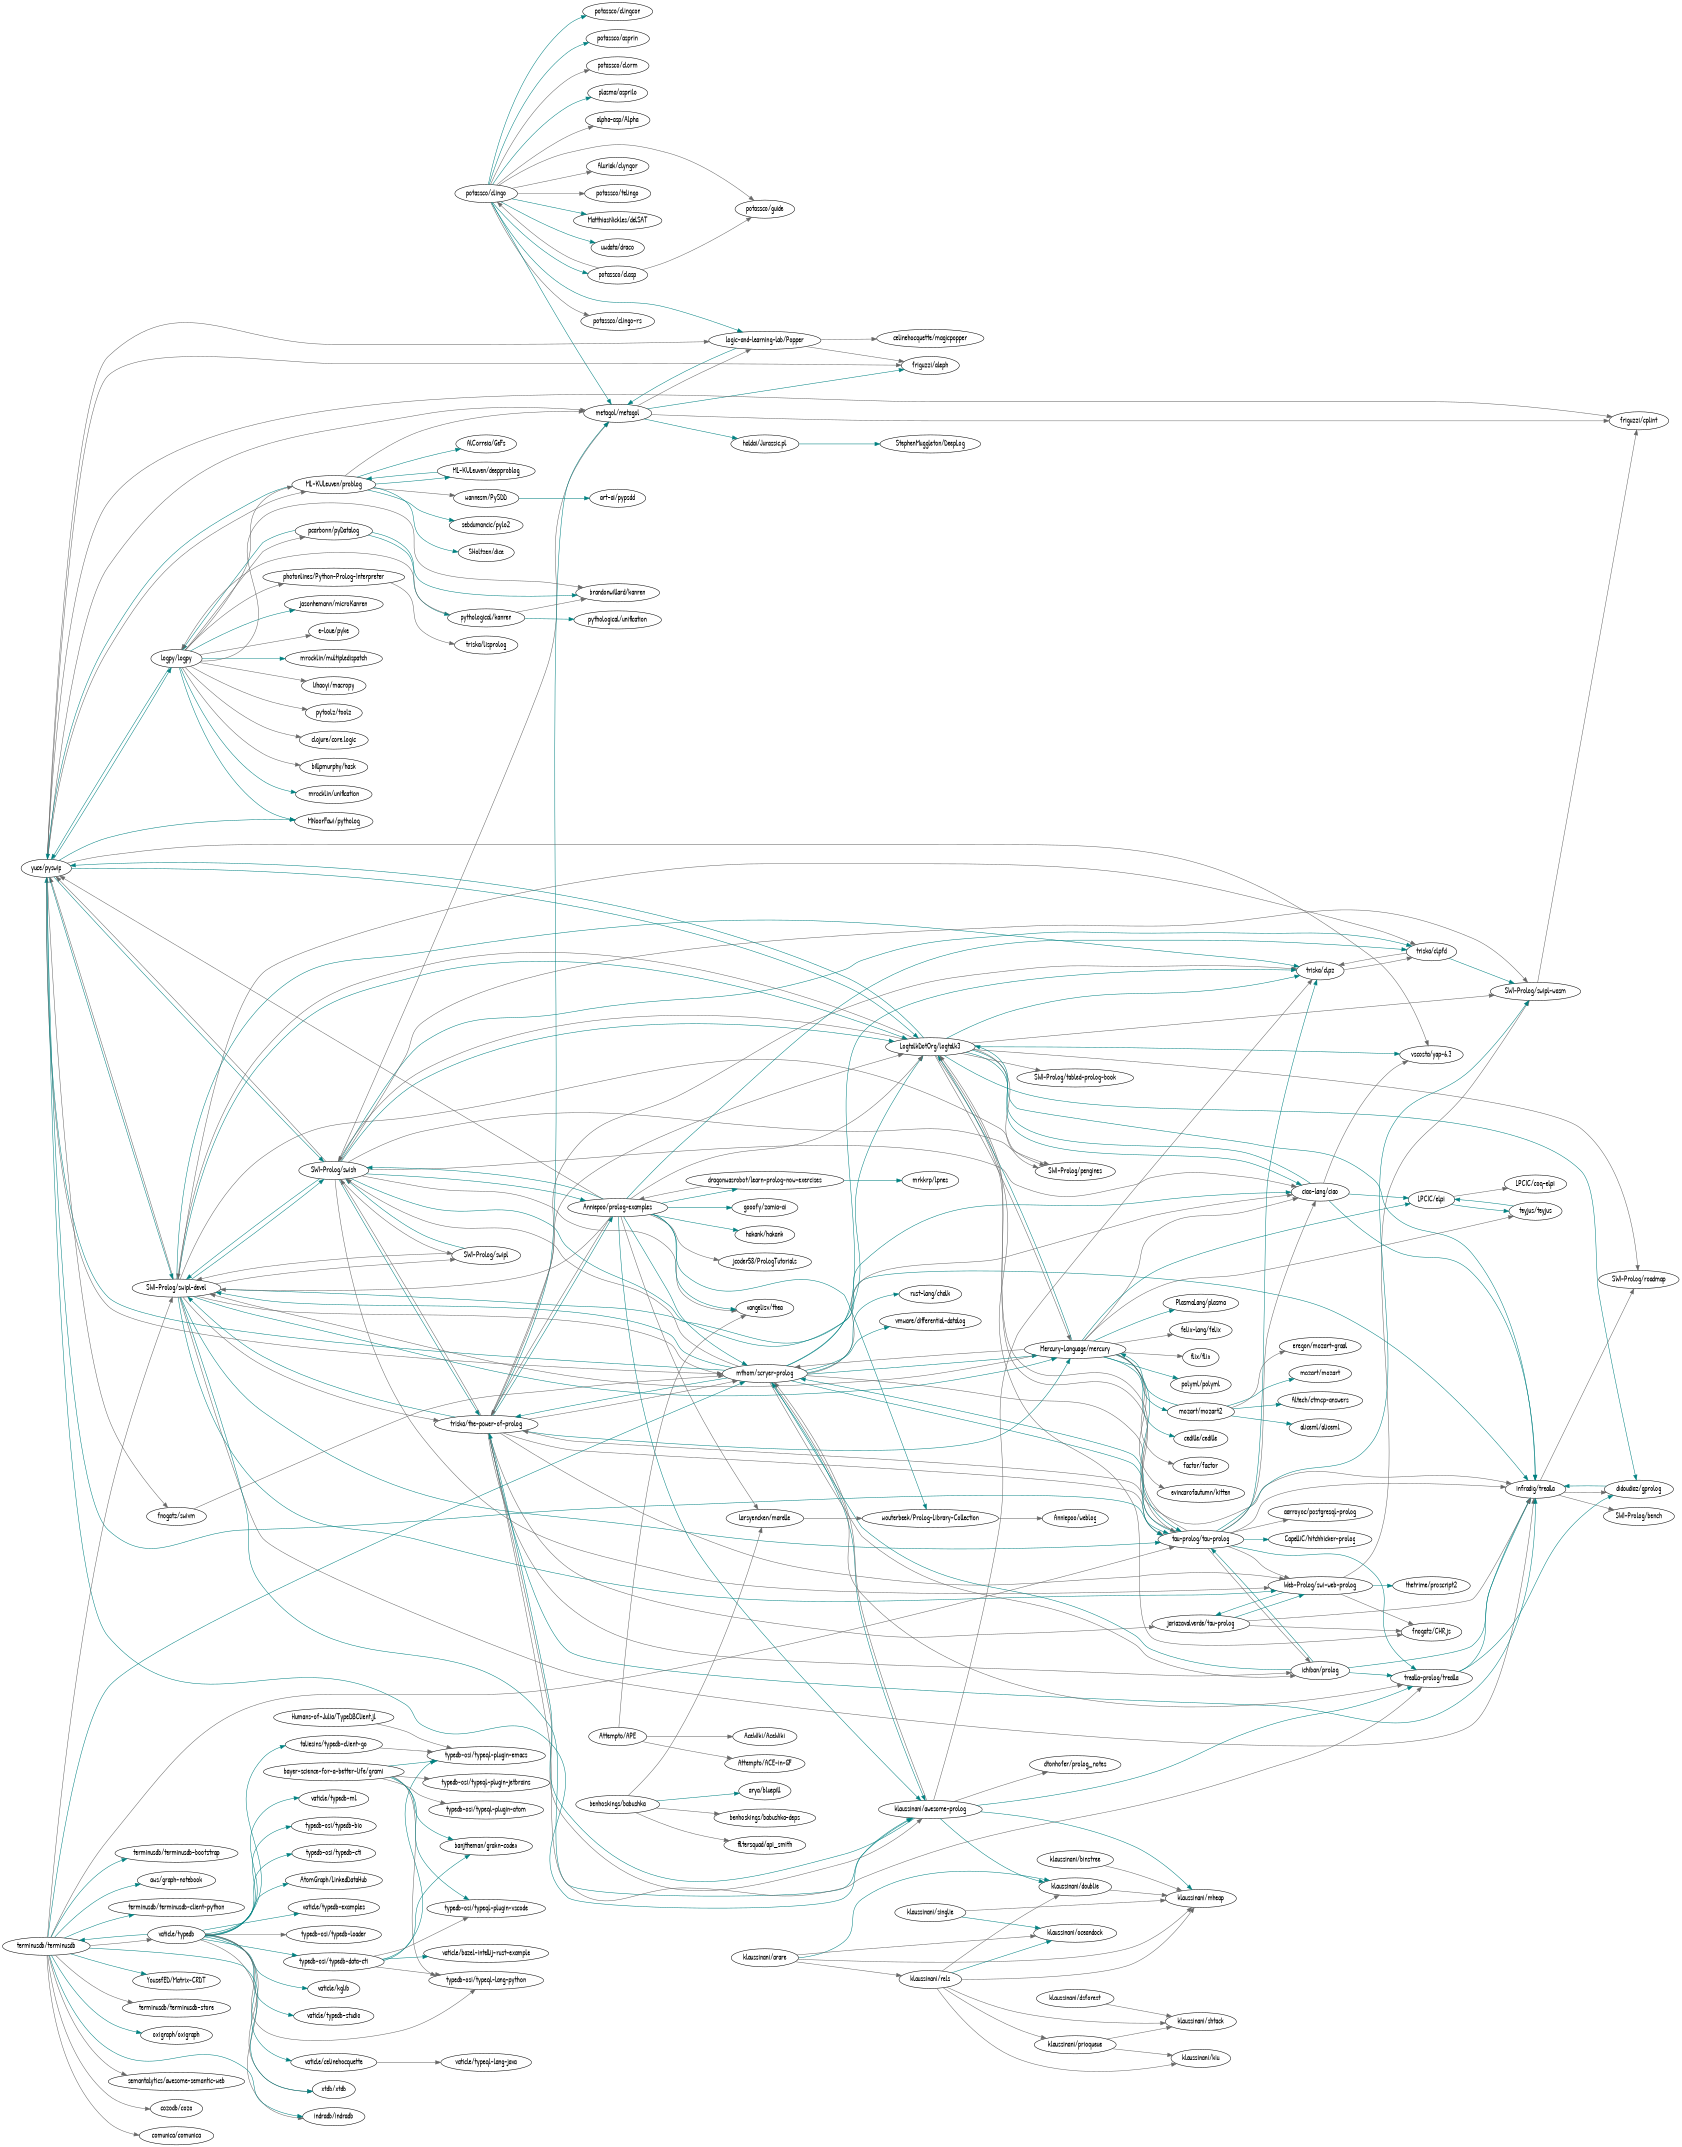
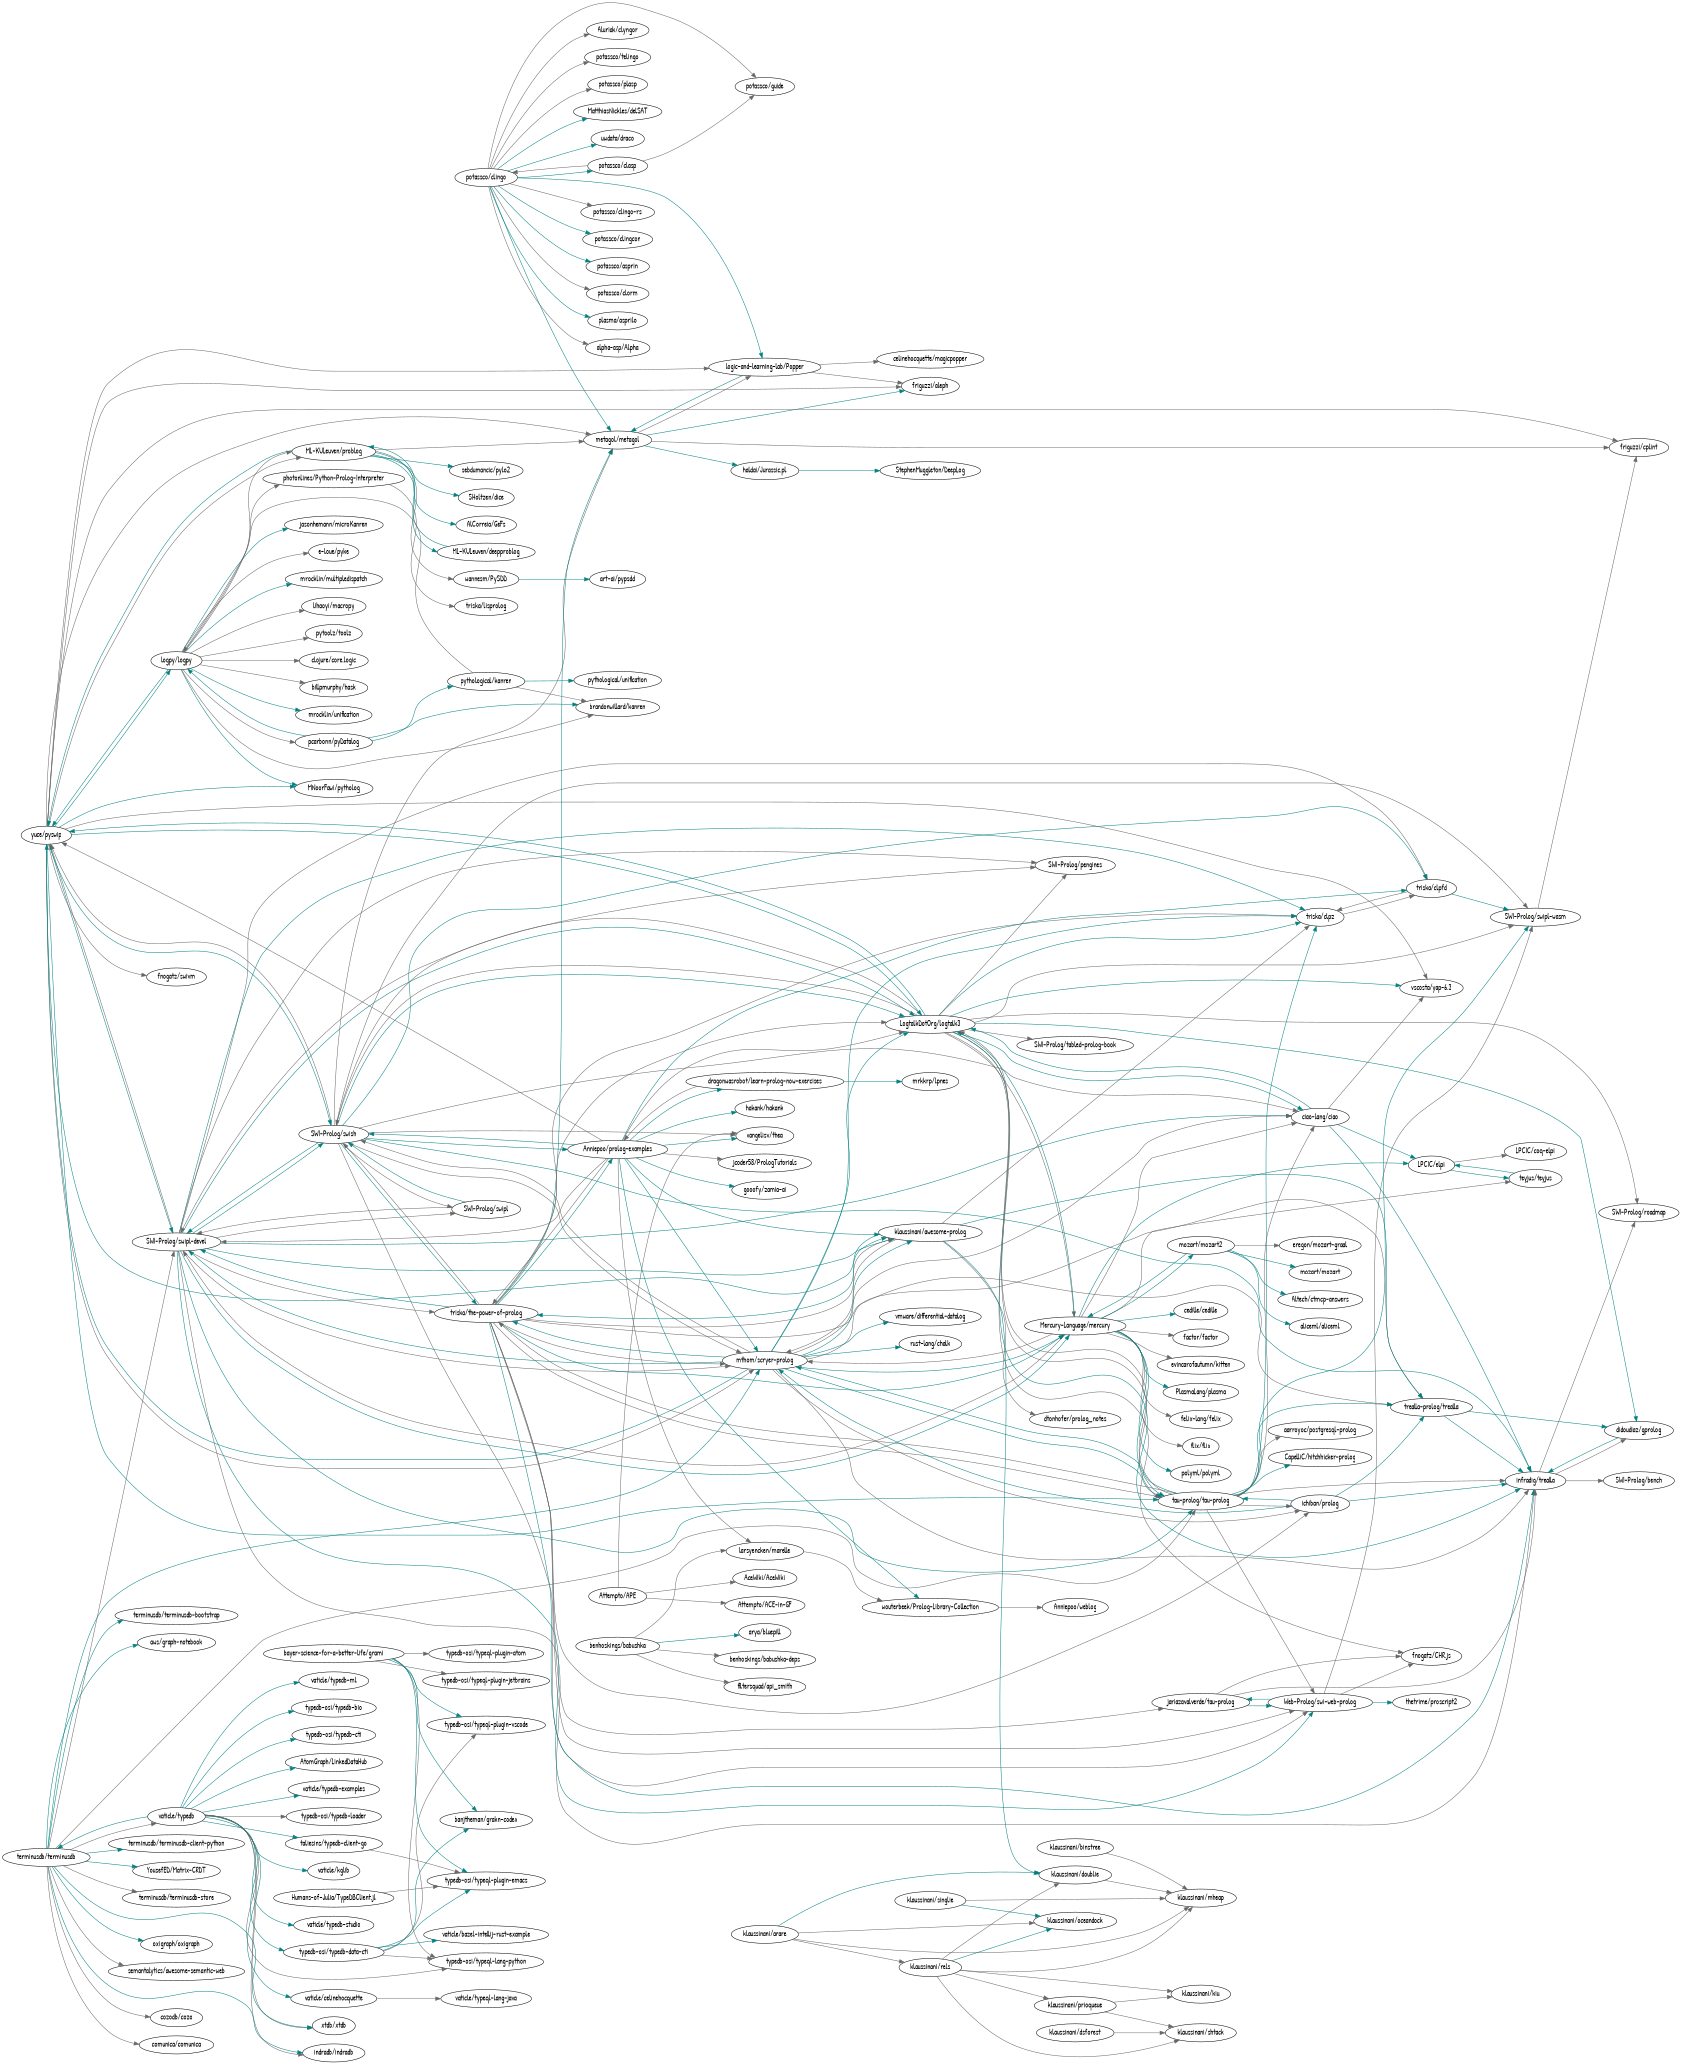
none -> (618, 85)
(446, 1405) -> (545, 1197)
(1092, 1831) -> none
